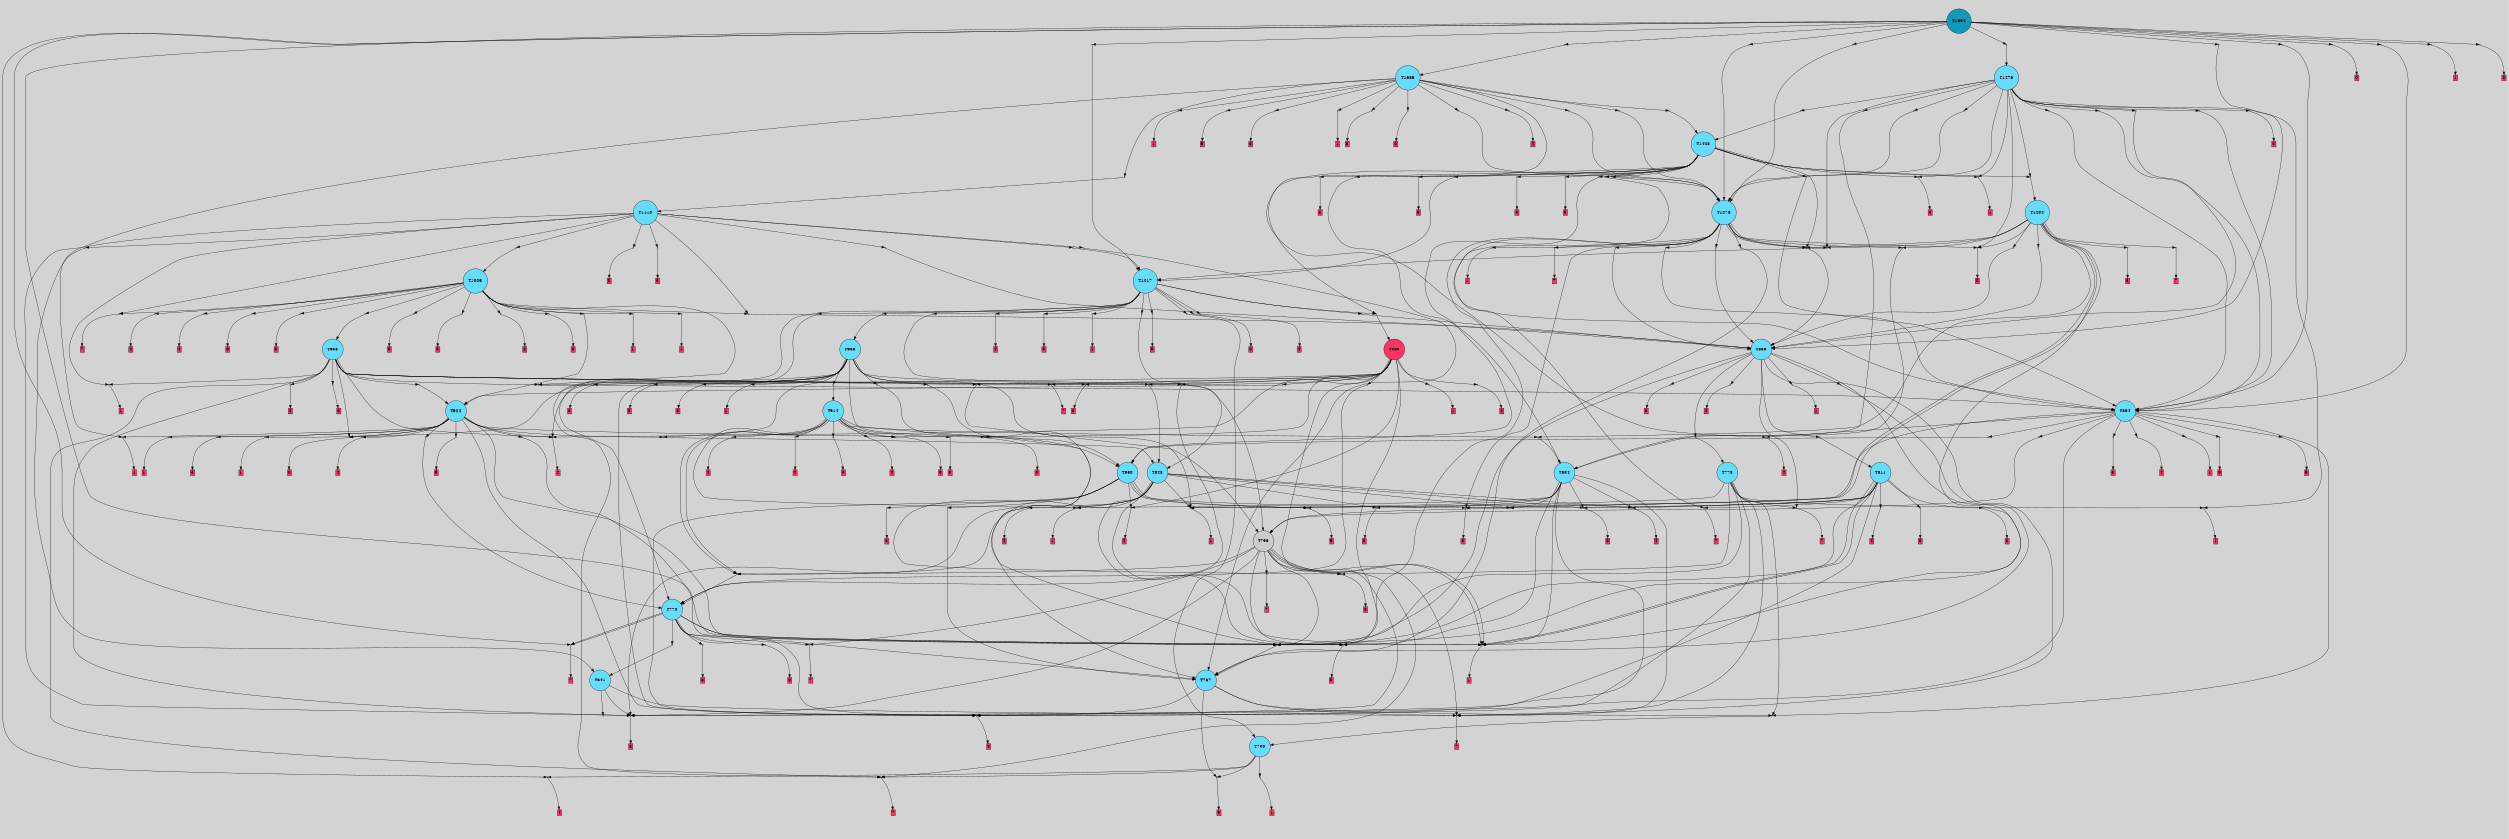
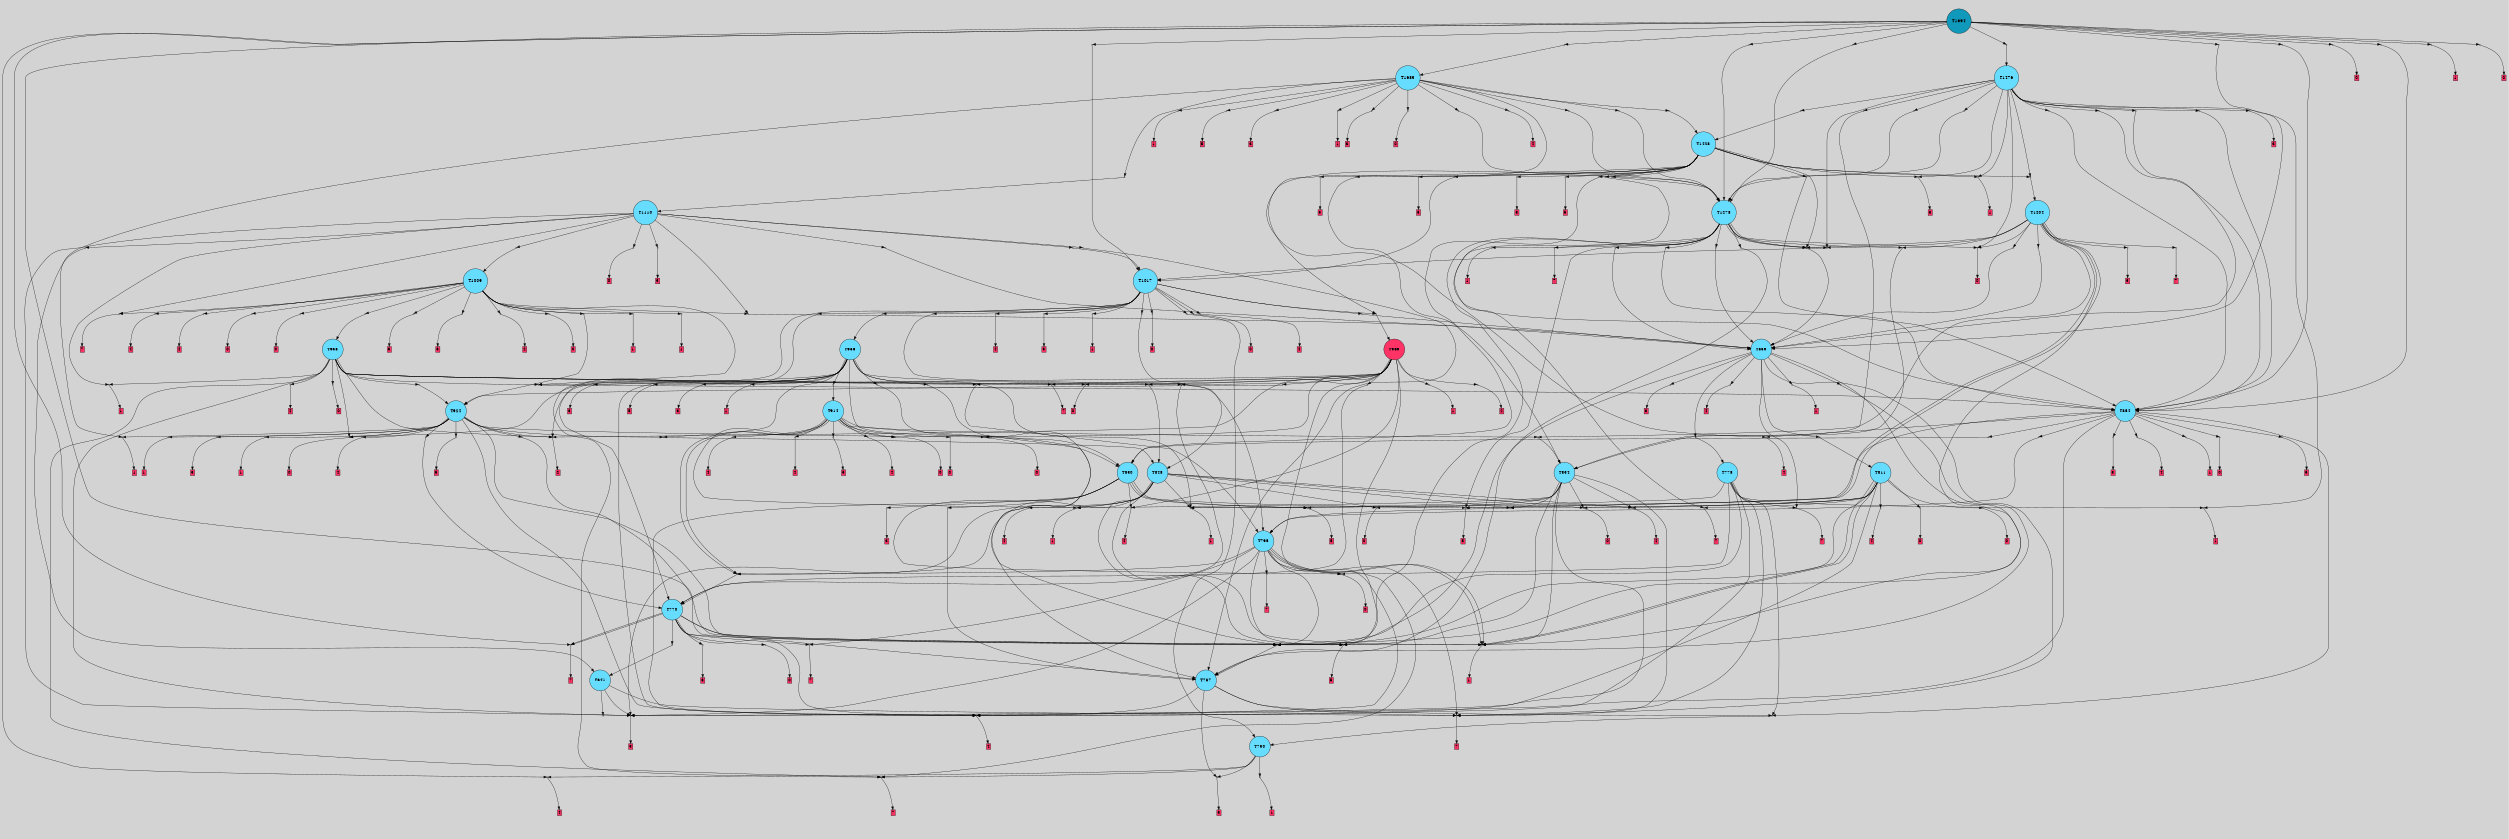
(1263, 541) -> (1263, 541)
